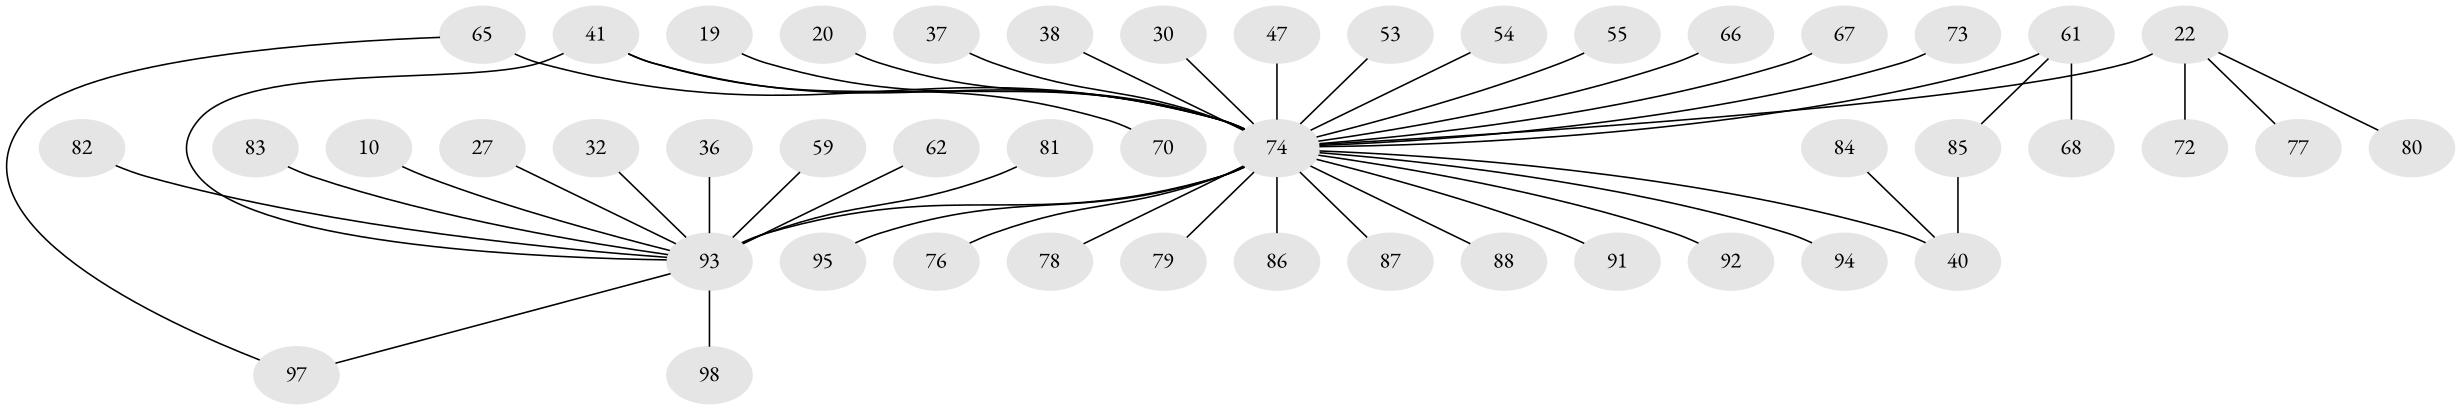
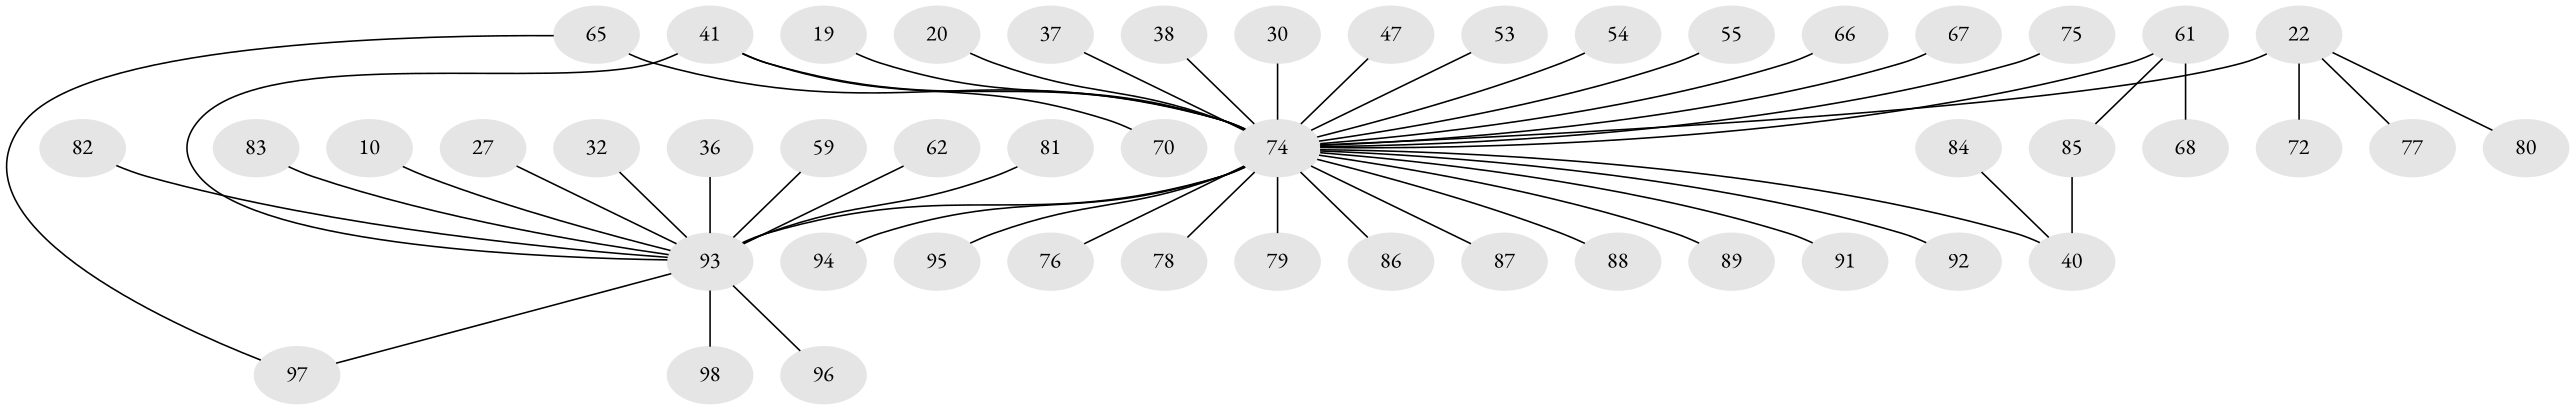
(1958, 35) -> (2072, 35)
none -> (1732, 262)
none -> (824, 375)
